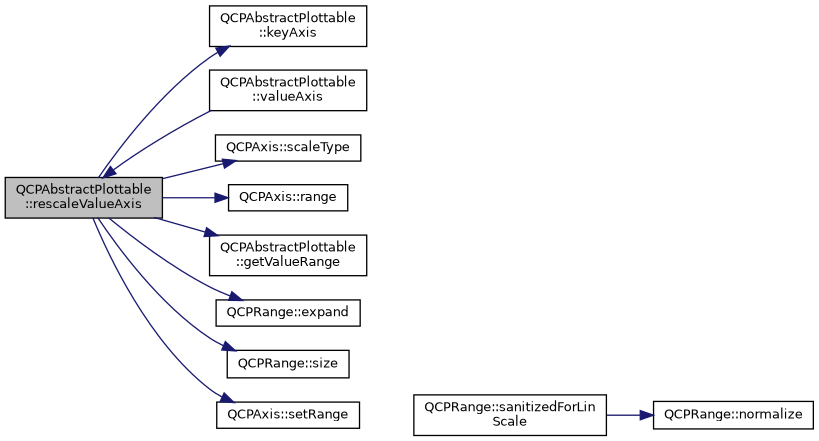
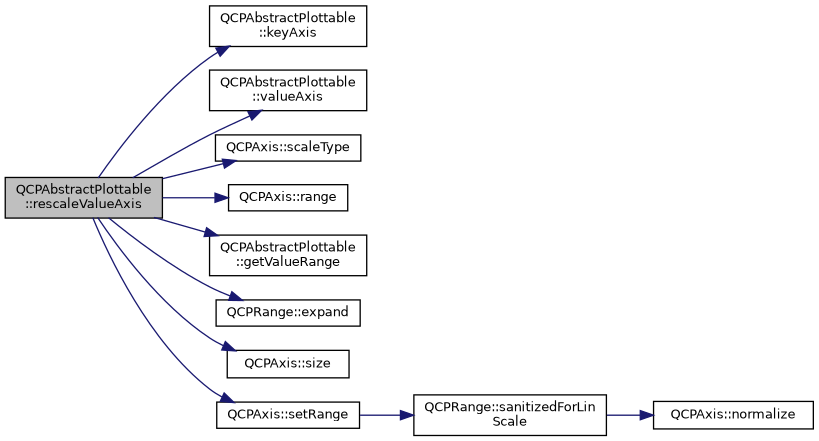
(161, 138) -> (190, 145)
(288, 364) -> (288, 364)
none -> (380, 415)
(733, 415) -> (733, 415)
